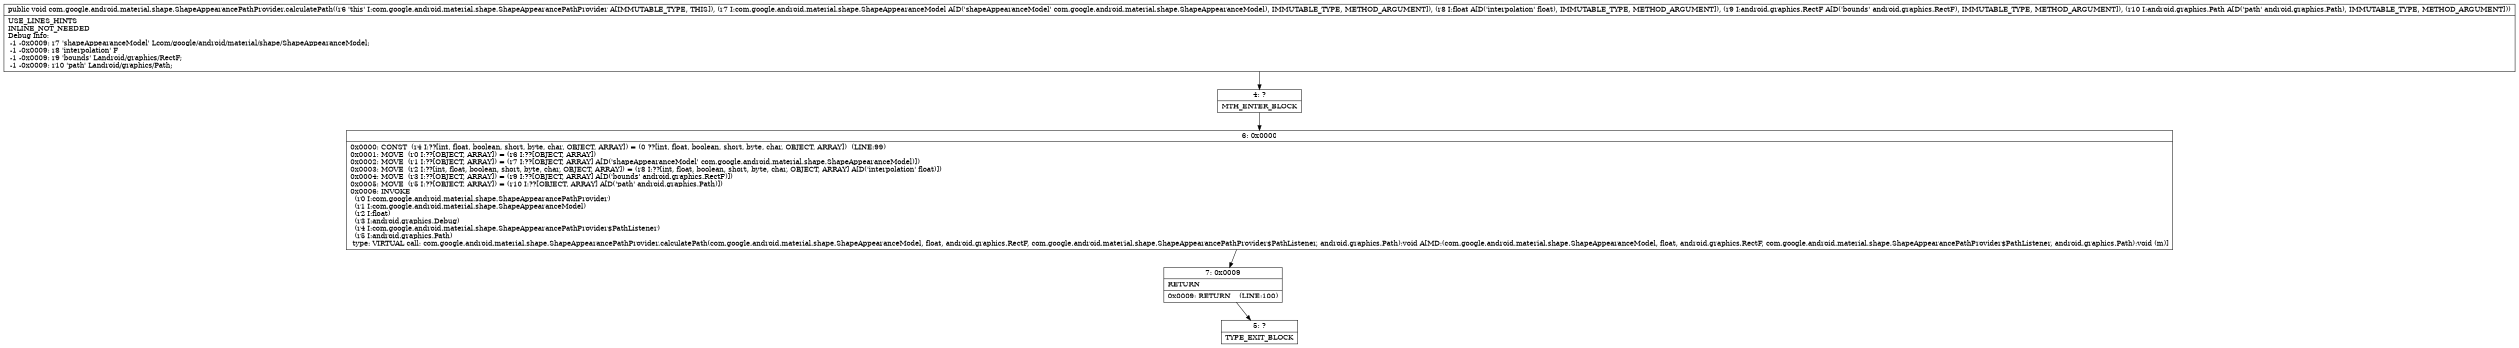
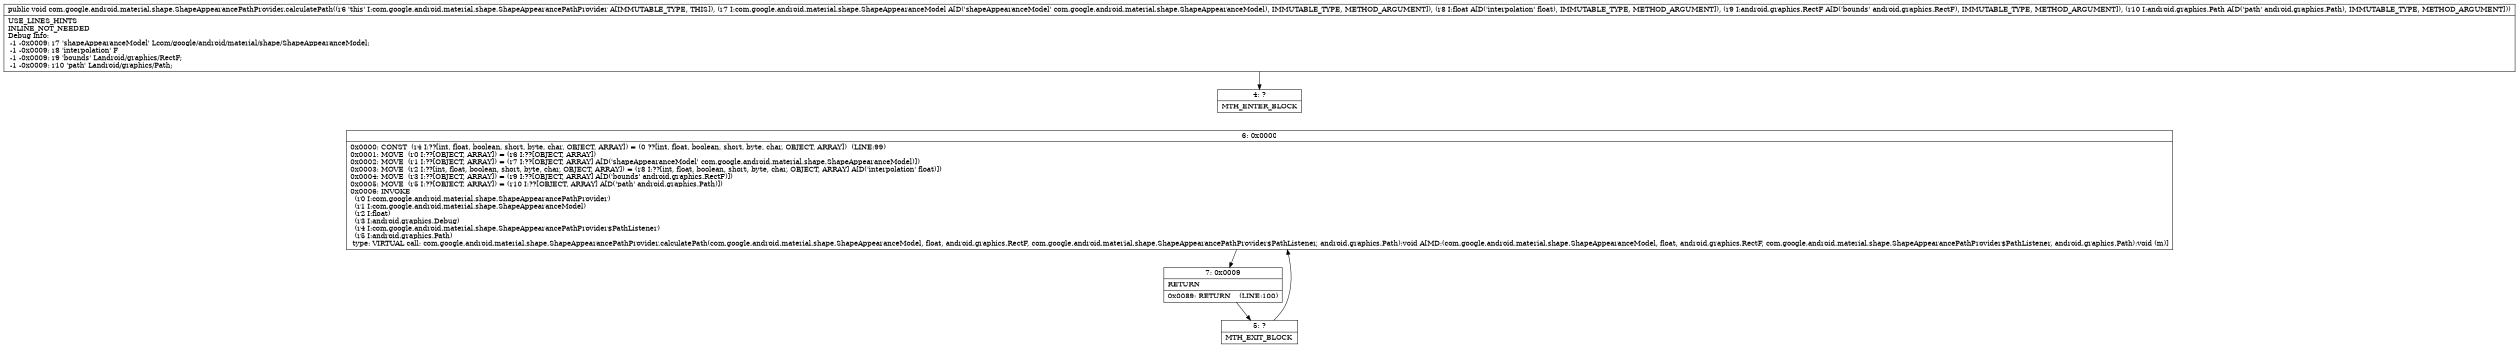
(1260, 119) -> (1290, 290)
(1223, 296) -> (1223, 296)
(1260, 338) -> (1259, 338)
